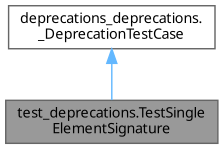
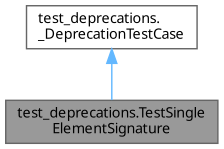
(112, 27) -> (112, 27)
